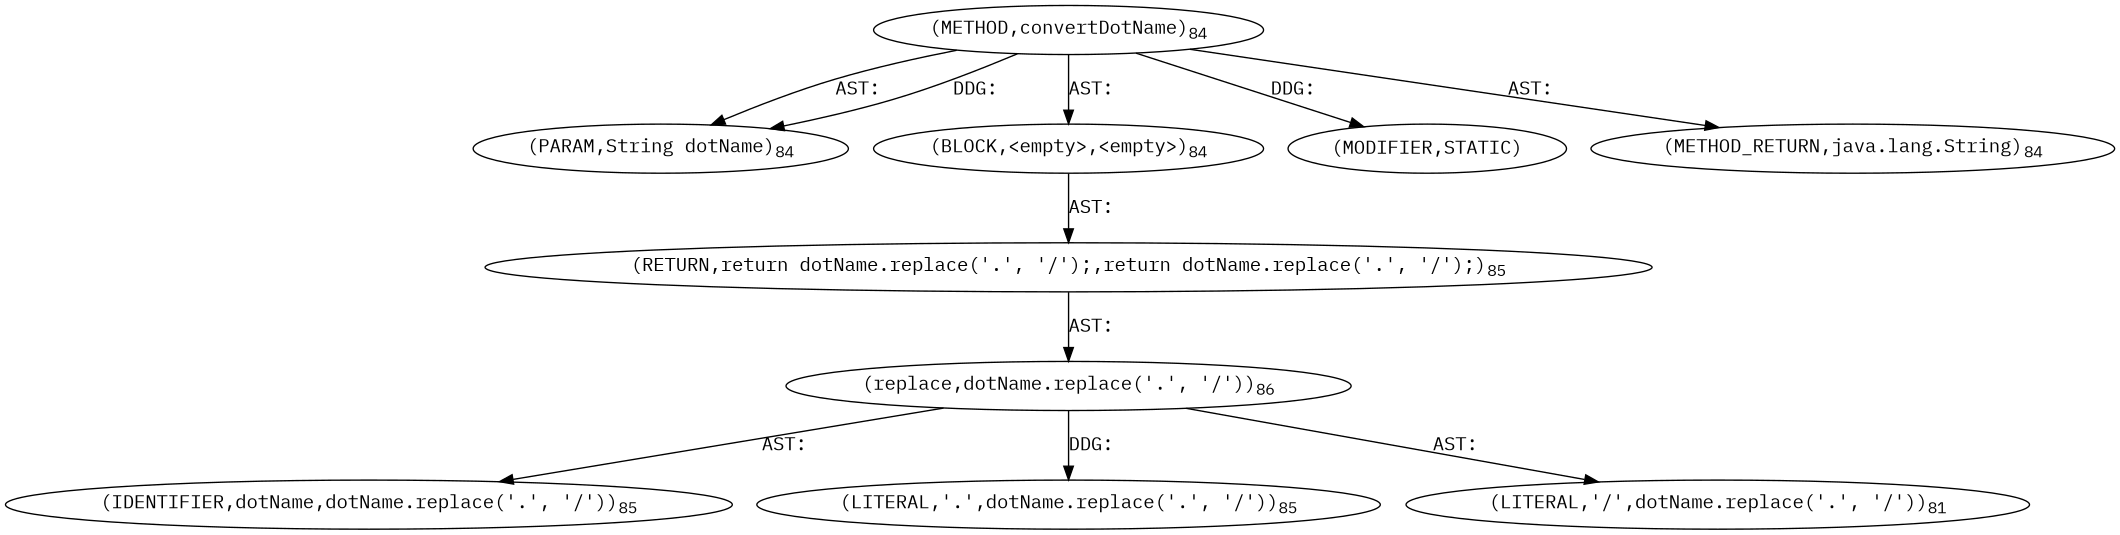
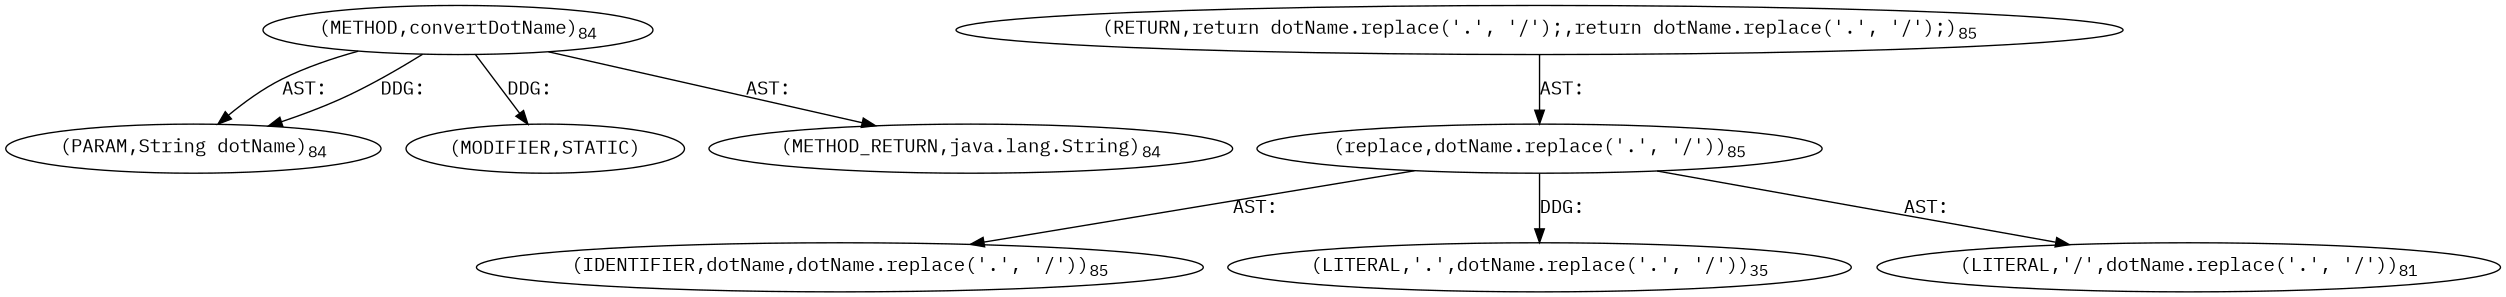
(1069, 149) -> none
(1266, 384) -> (1737, 147)
(1288, 503) -> (1759, 265)
